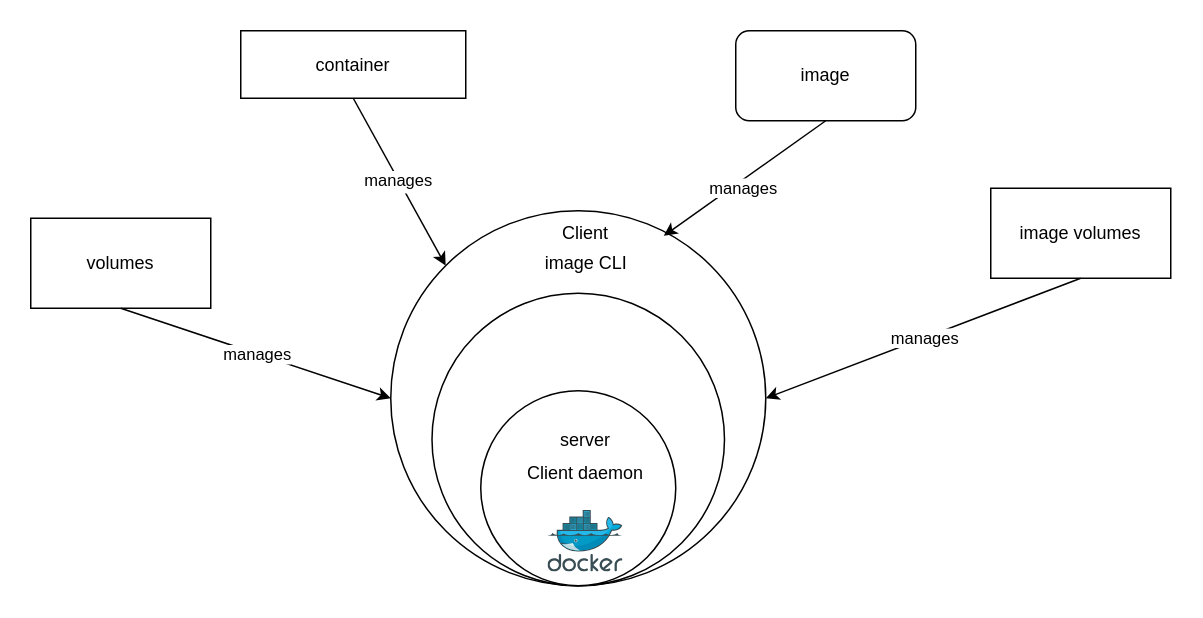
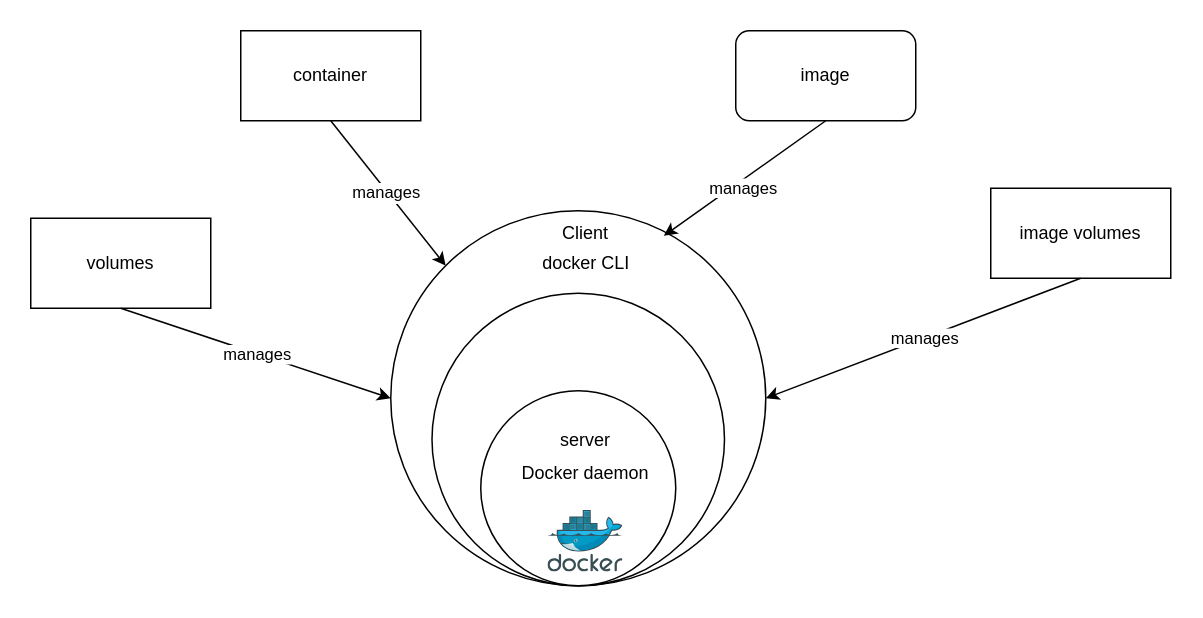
(353, 65) -> (331, 76)
(587, 263) -> (587, 263)
(586, 473) -> (586, 473)
